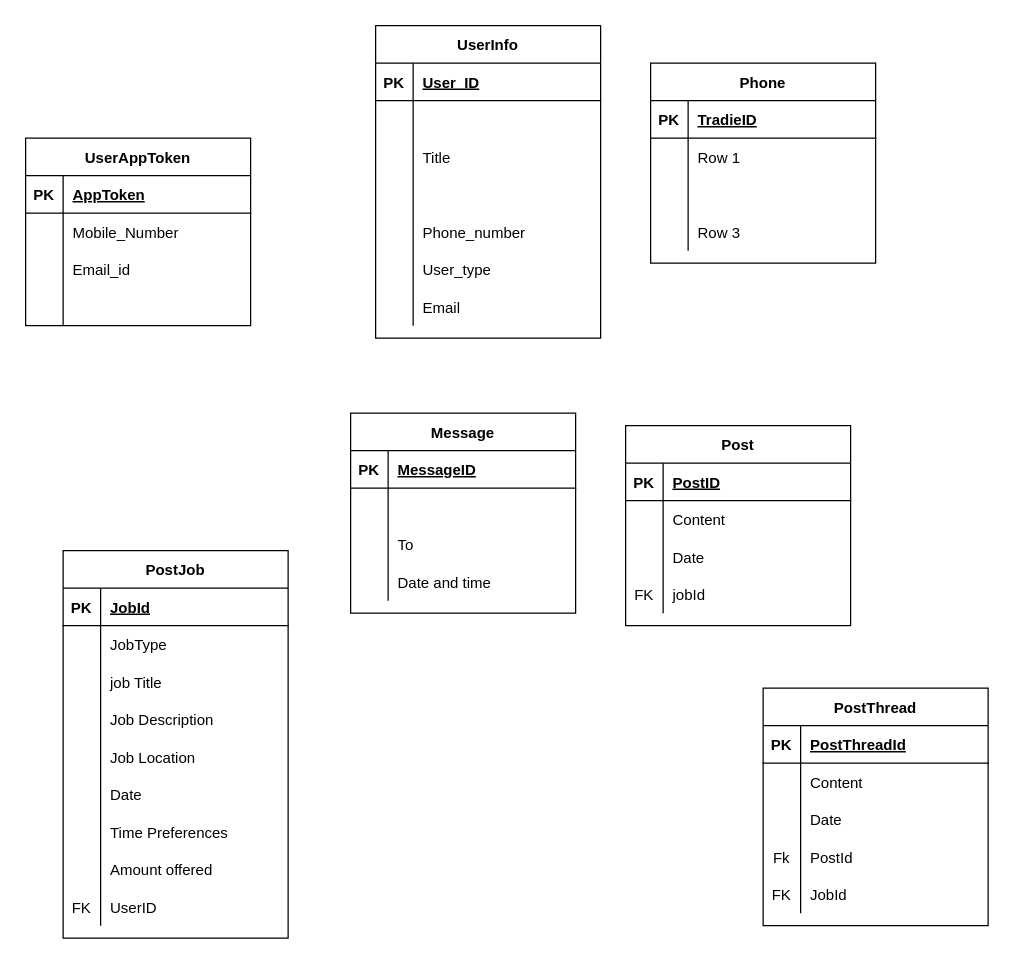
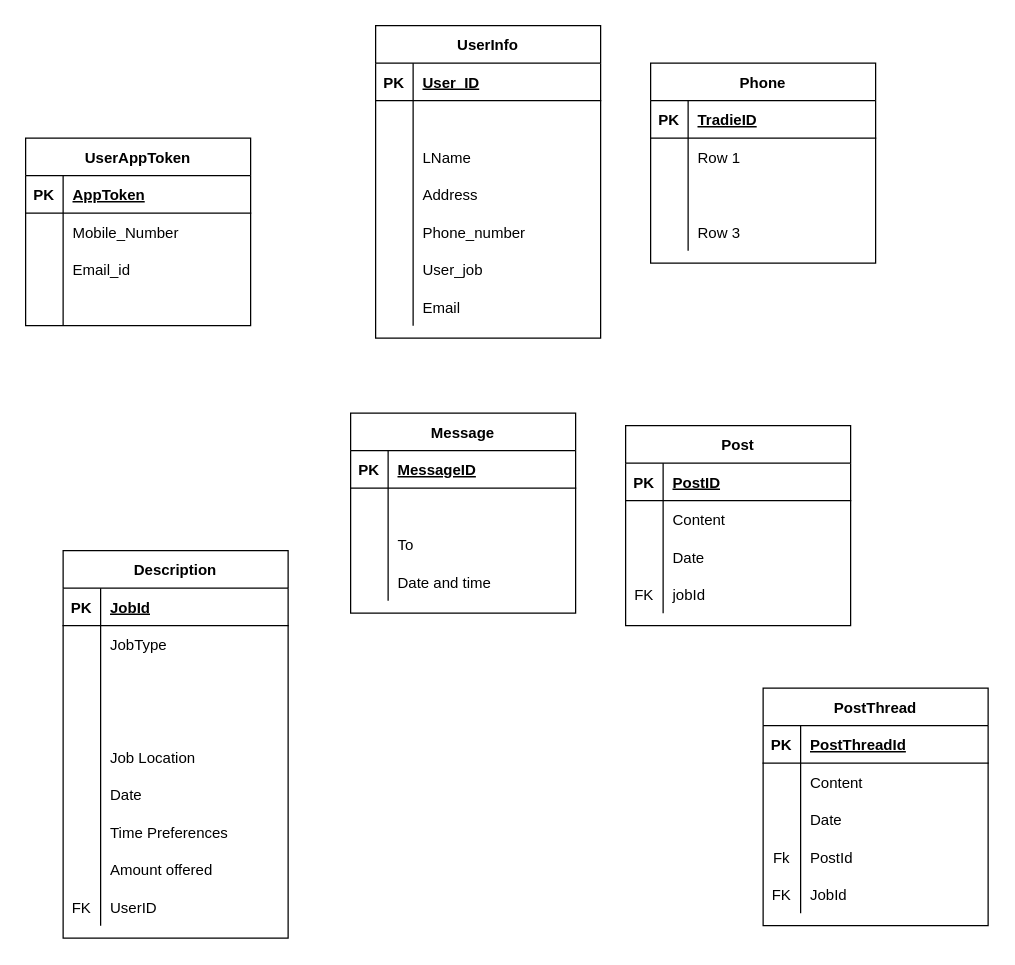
(440, 158) -> (444, 158)
none -> (507, 194)
(460, 270) -> (456, 270)
(175, 570) -> (175, 570)
(194, 682) -> none
(194, 719) -> none
